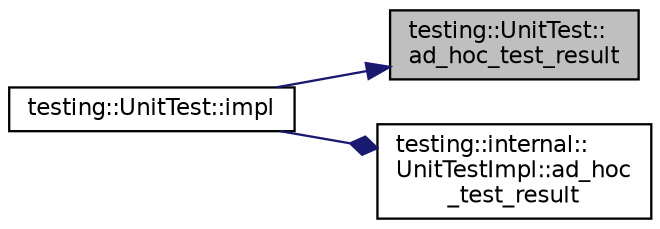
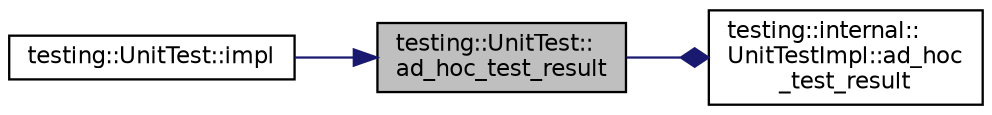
(315, 137) -> (653, 58)
